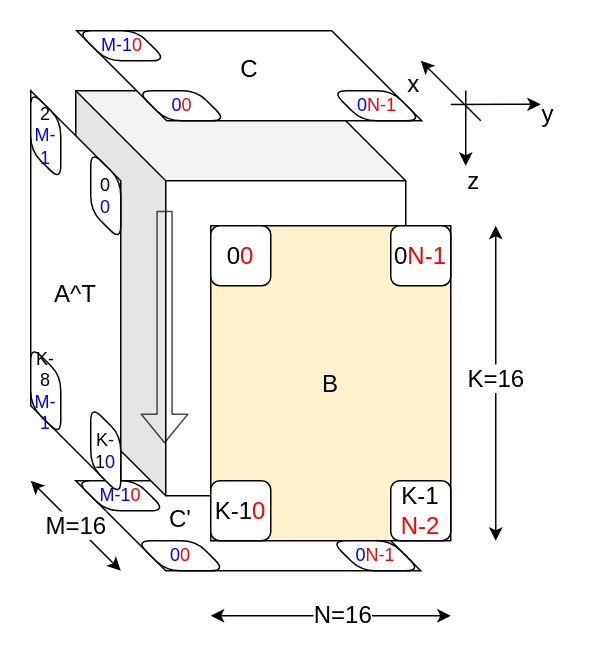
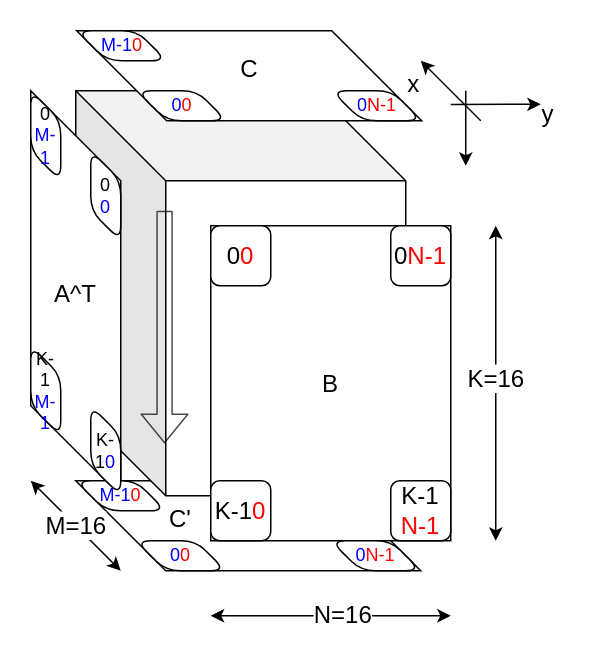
(46, 136) -> (46, 136)
(473, 181) -> none
(331, 383) -> (331, 383)
(46, 391) -> (46, 391)
(421, 511) -> (421, 511)
